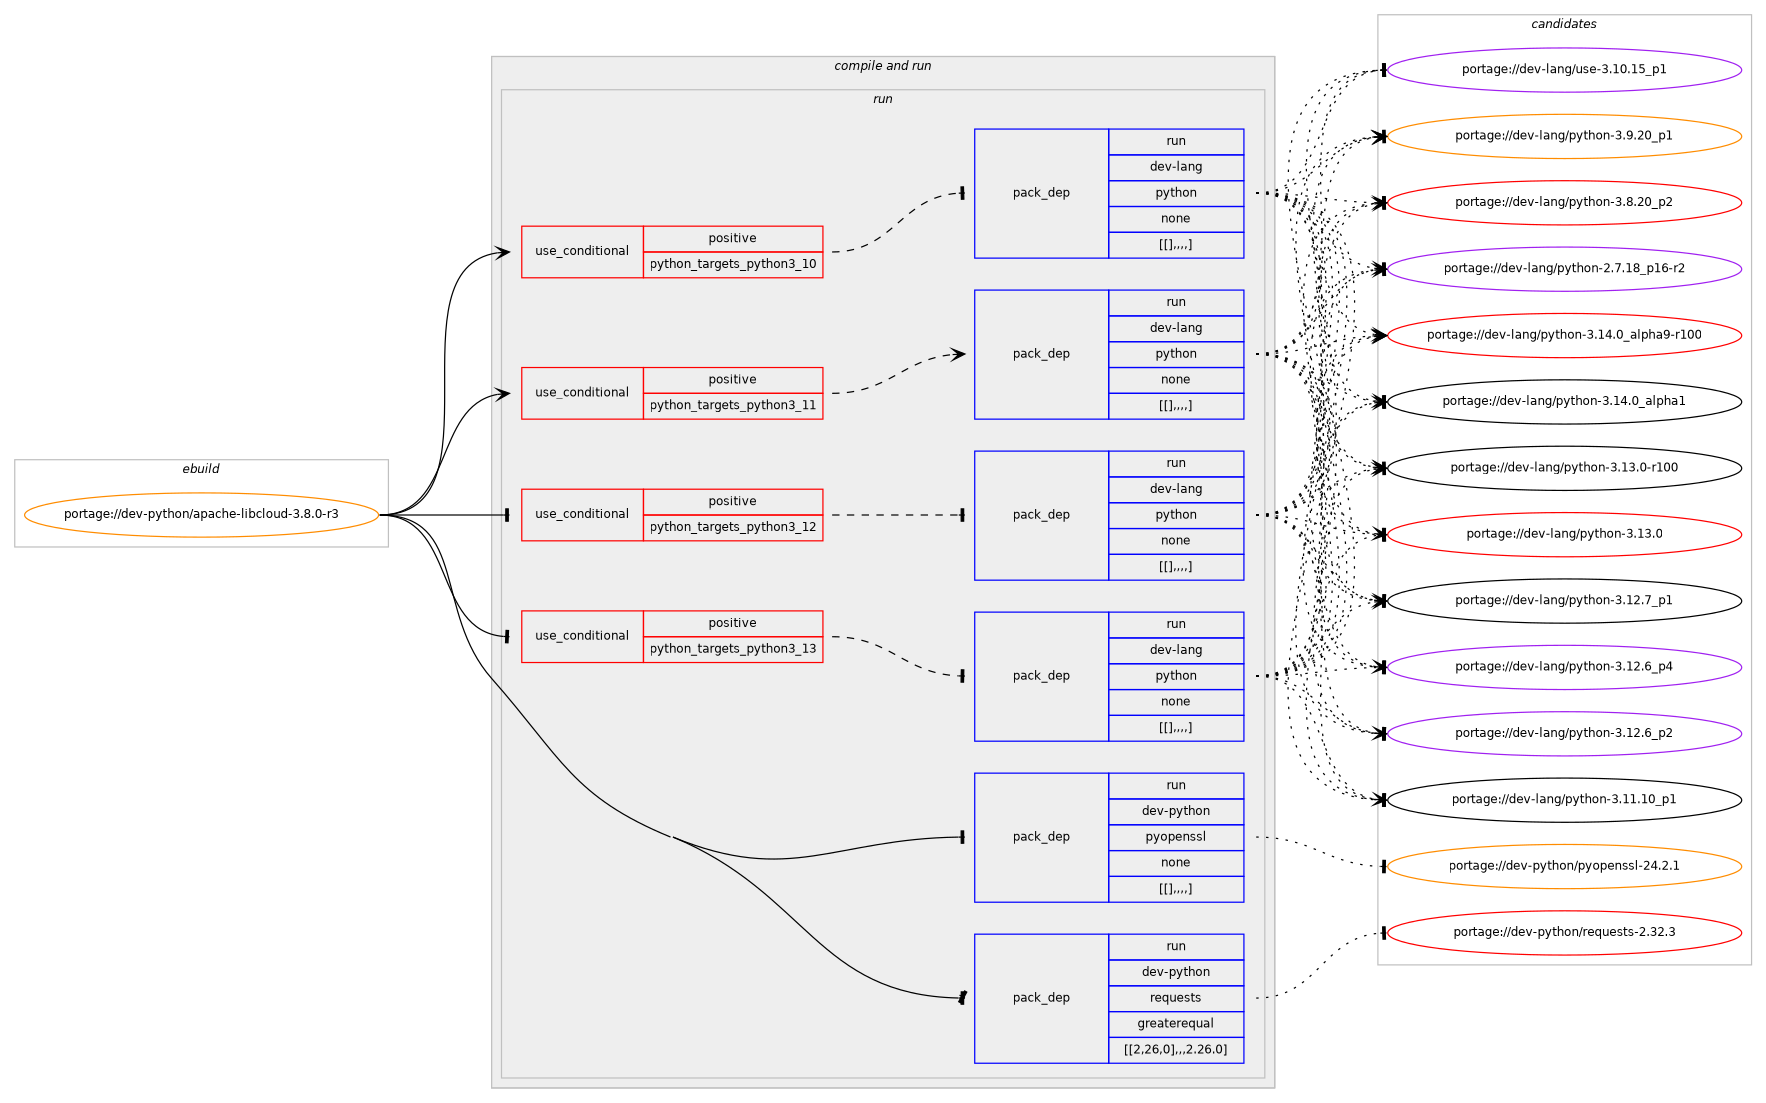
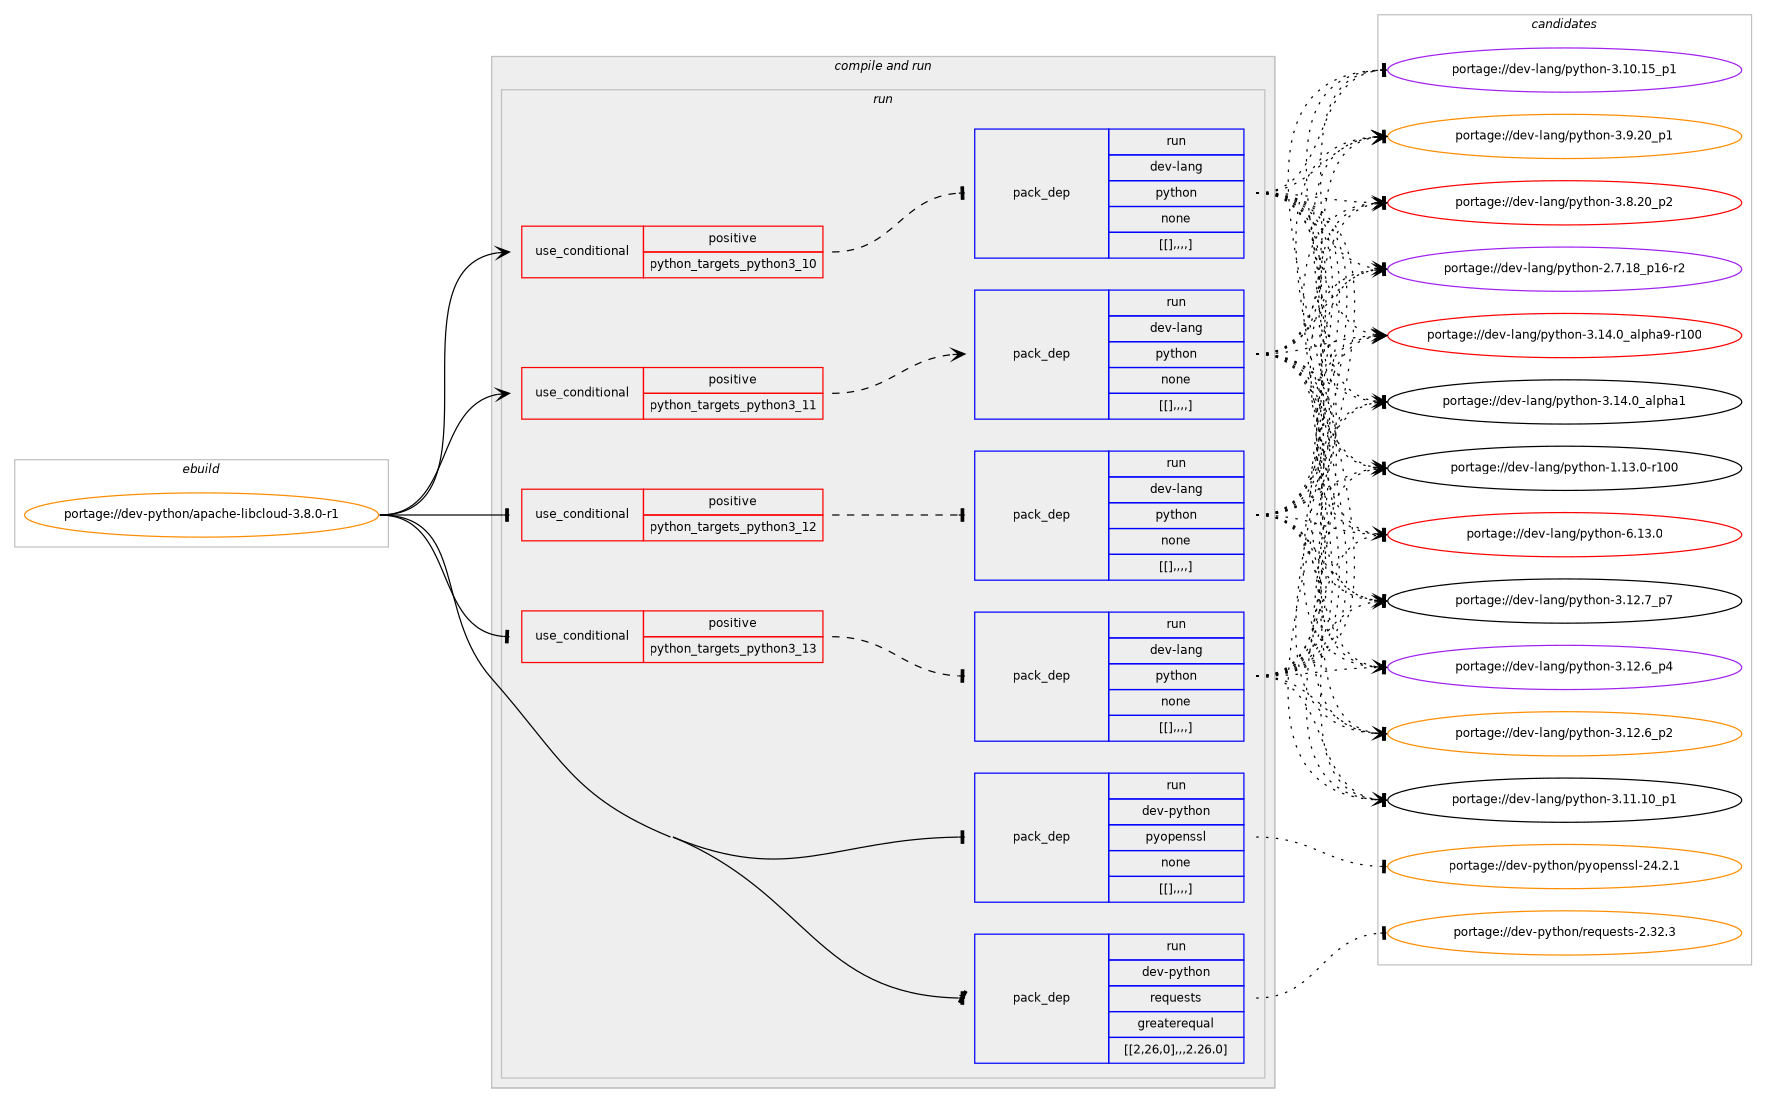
(1565, 70) -> (1565, 70)
(1565, 468) -> (1565, 468)
(202, 515) -> (202, 515)
(1565, 535) -> (1565, 535)
(1565, 601) -> (1565, 601)
(1565, 734) -> (1565, 734)
(1565, 933) -> (1565, 933)
